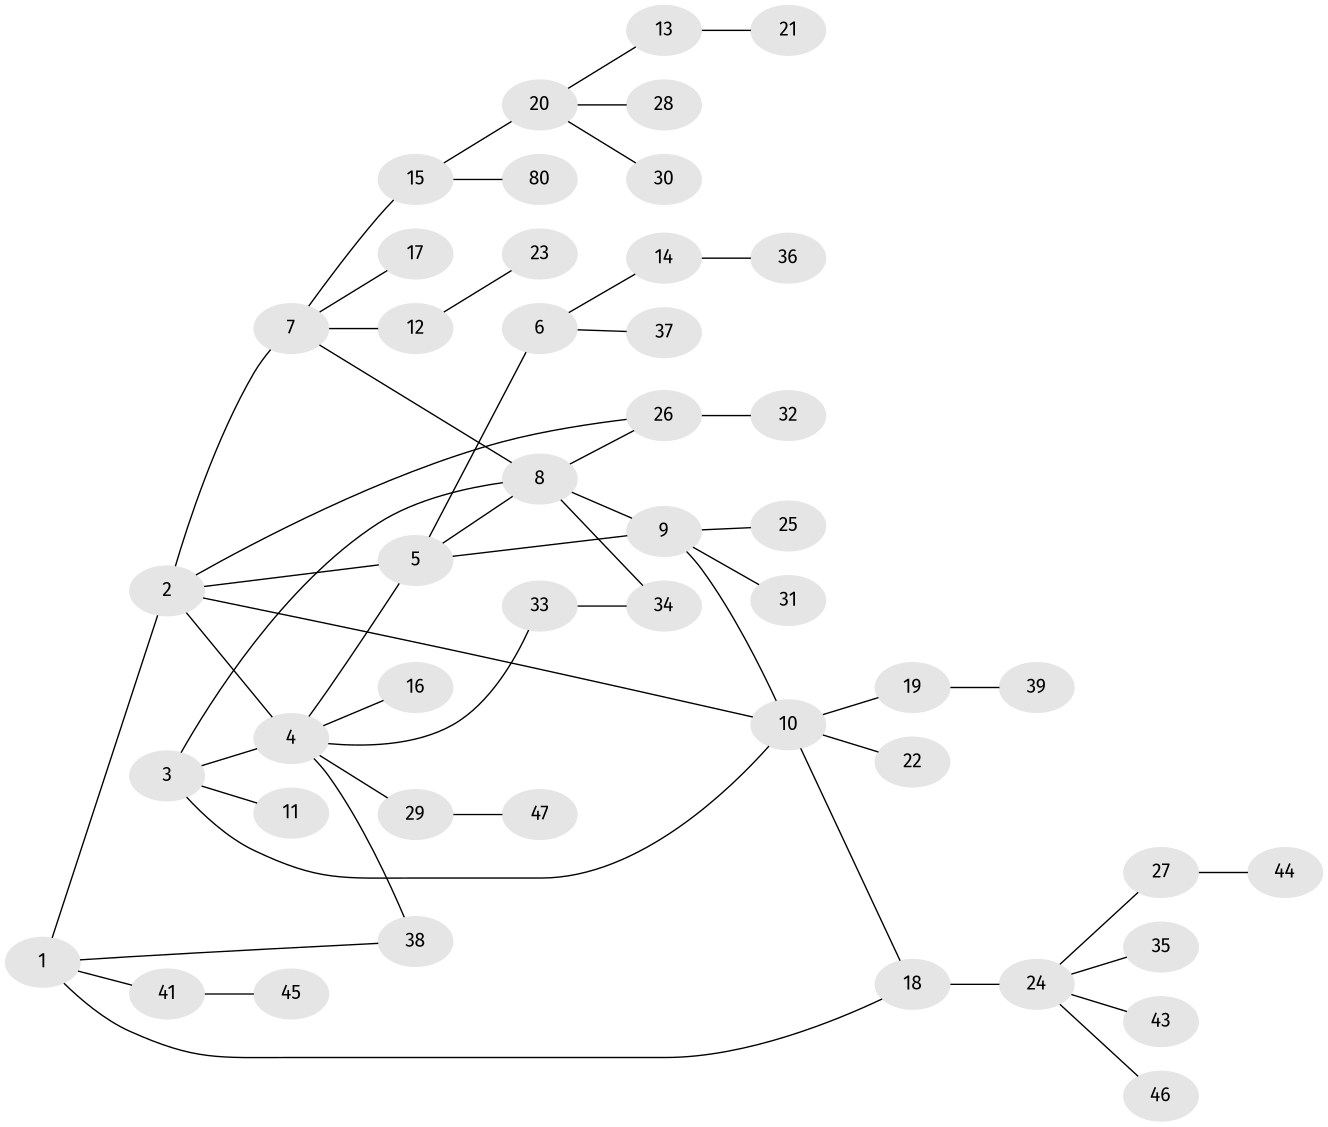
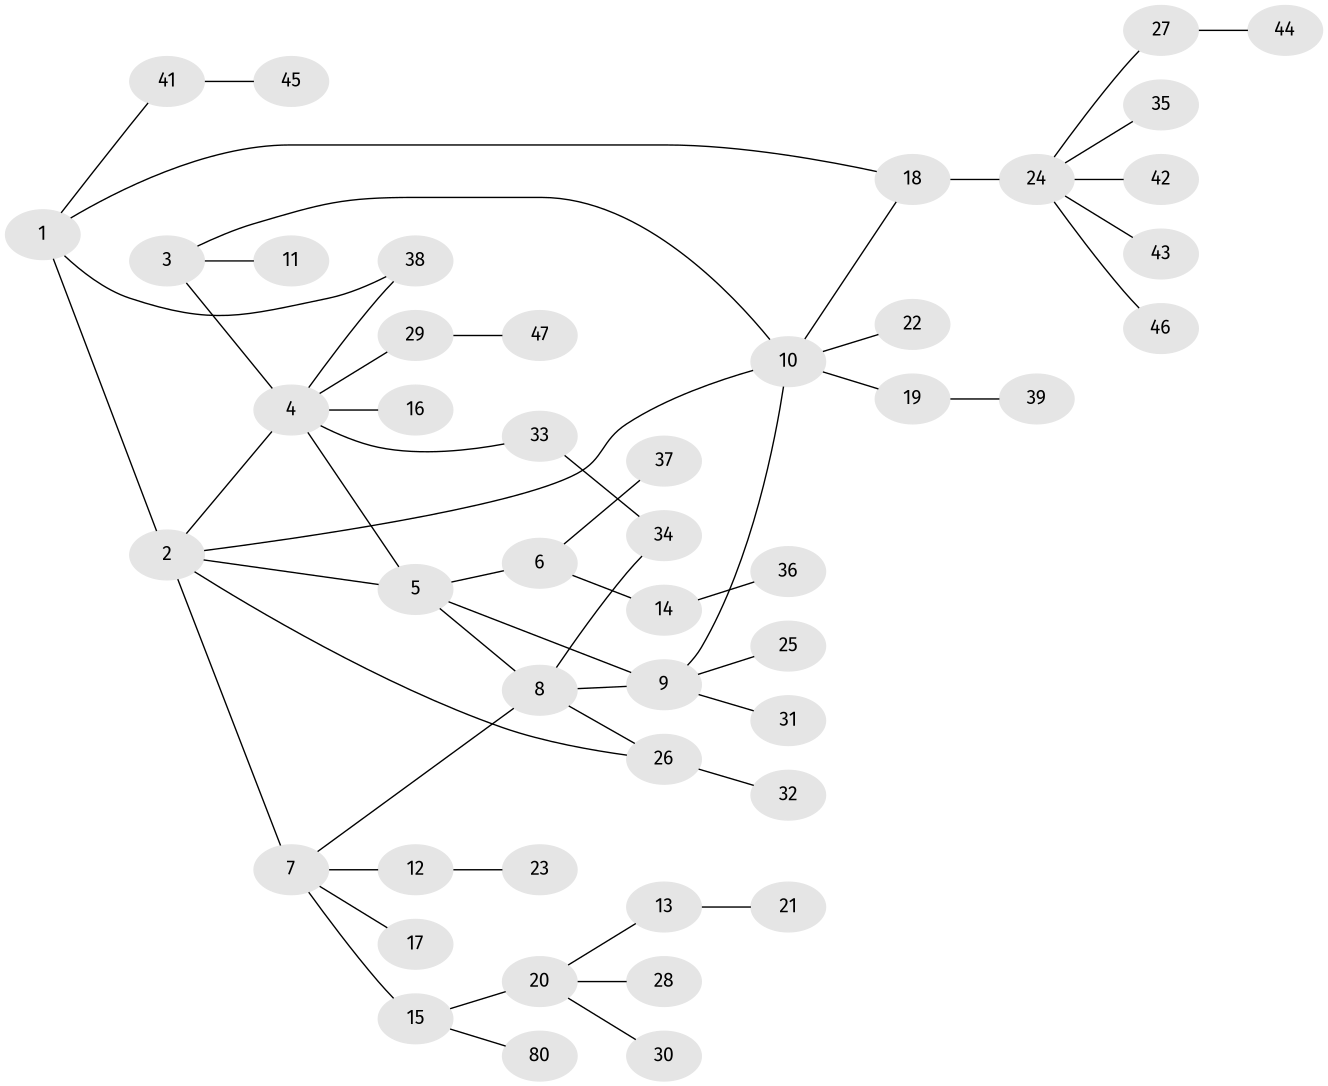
none -> (1161, 179)
(304, 586) -> none
